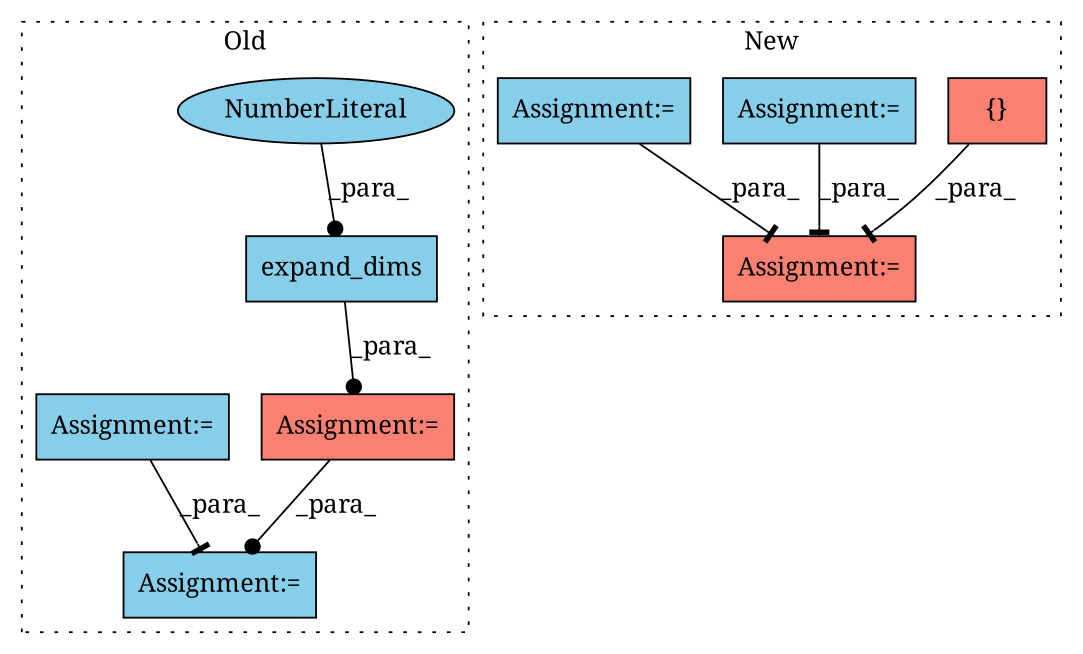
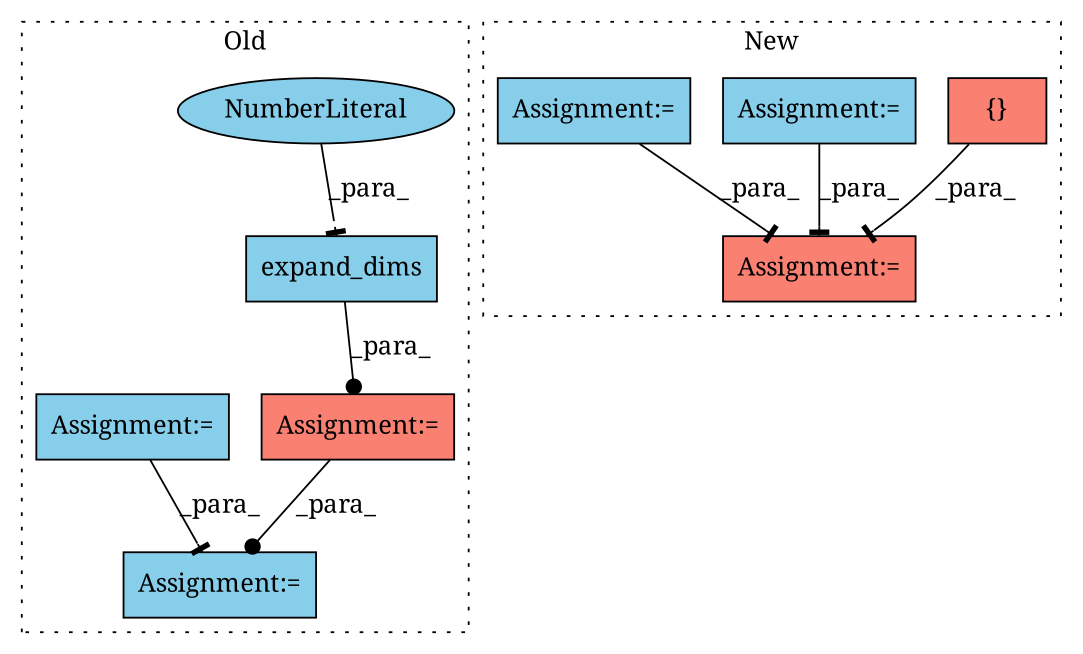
(328, 183) -> (328, 183)
